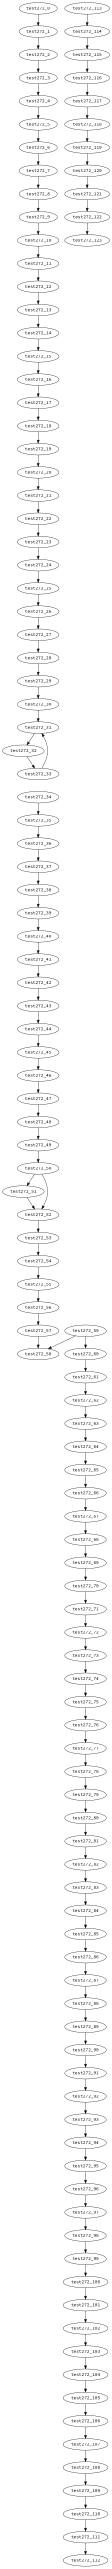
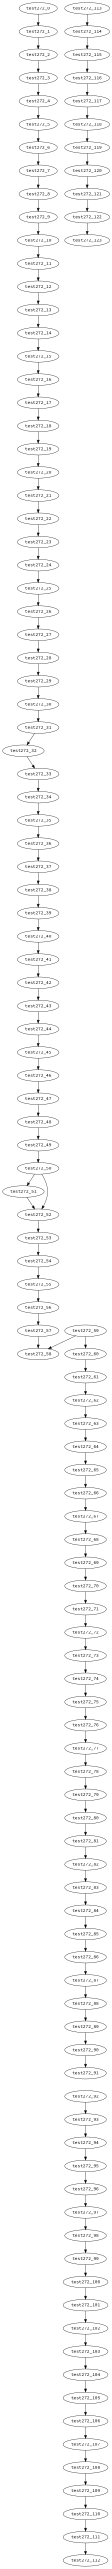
(48, 752) -> (38, 784)
(86, 2083) -> none
